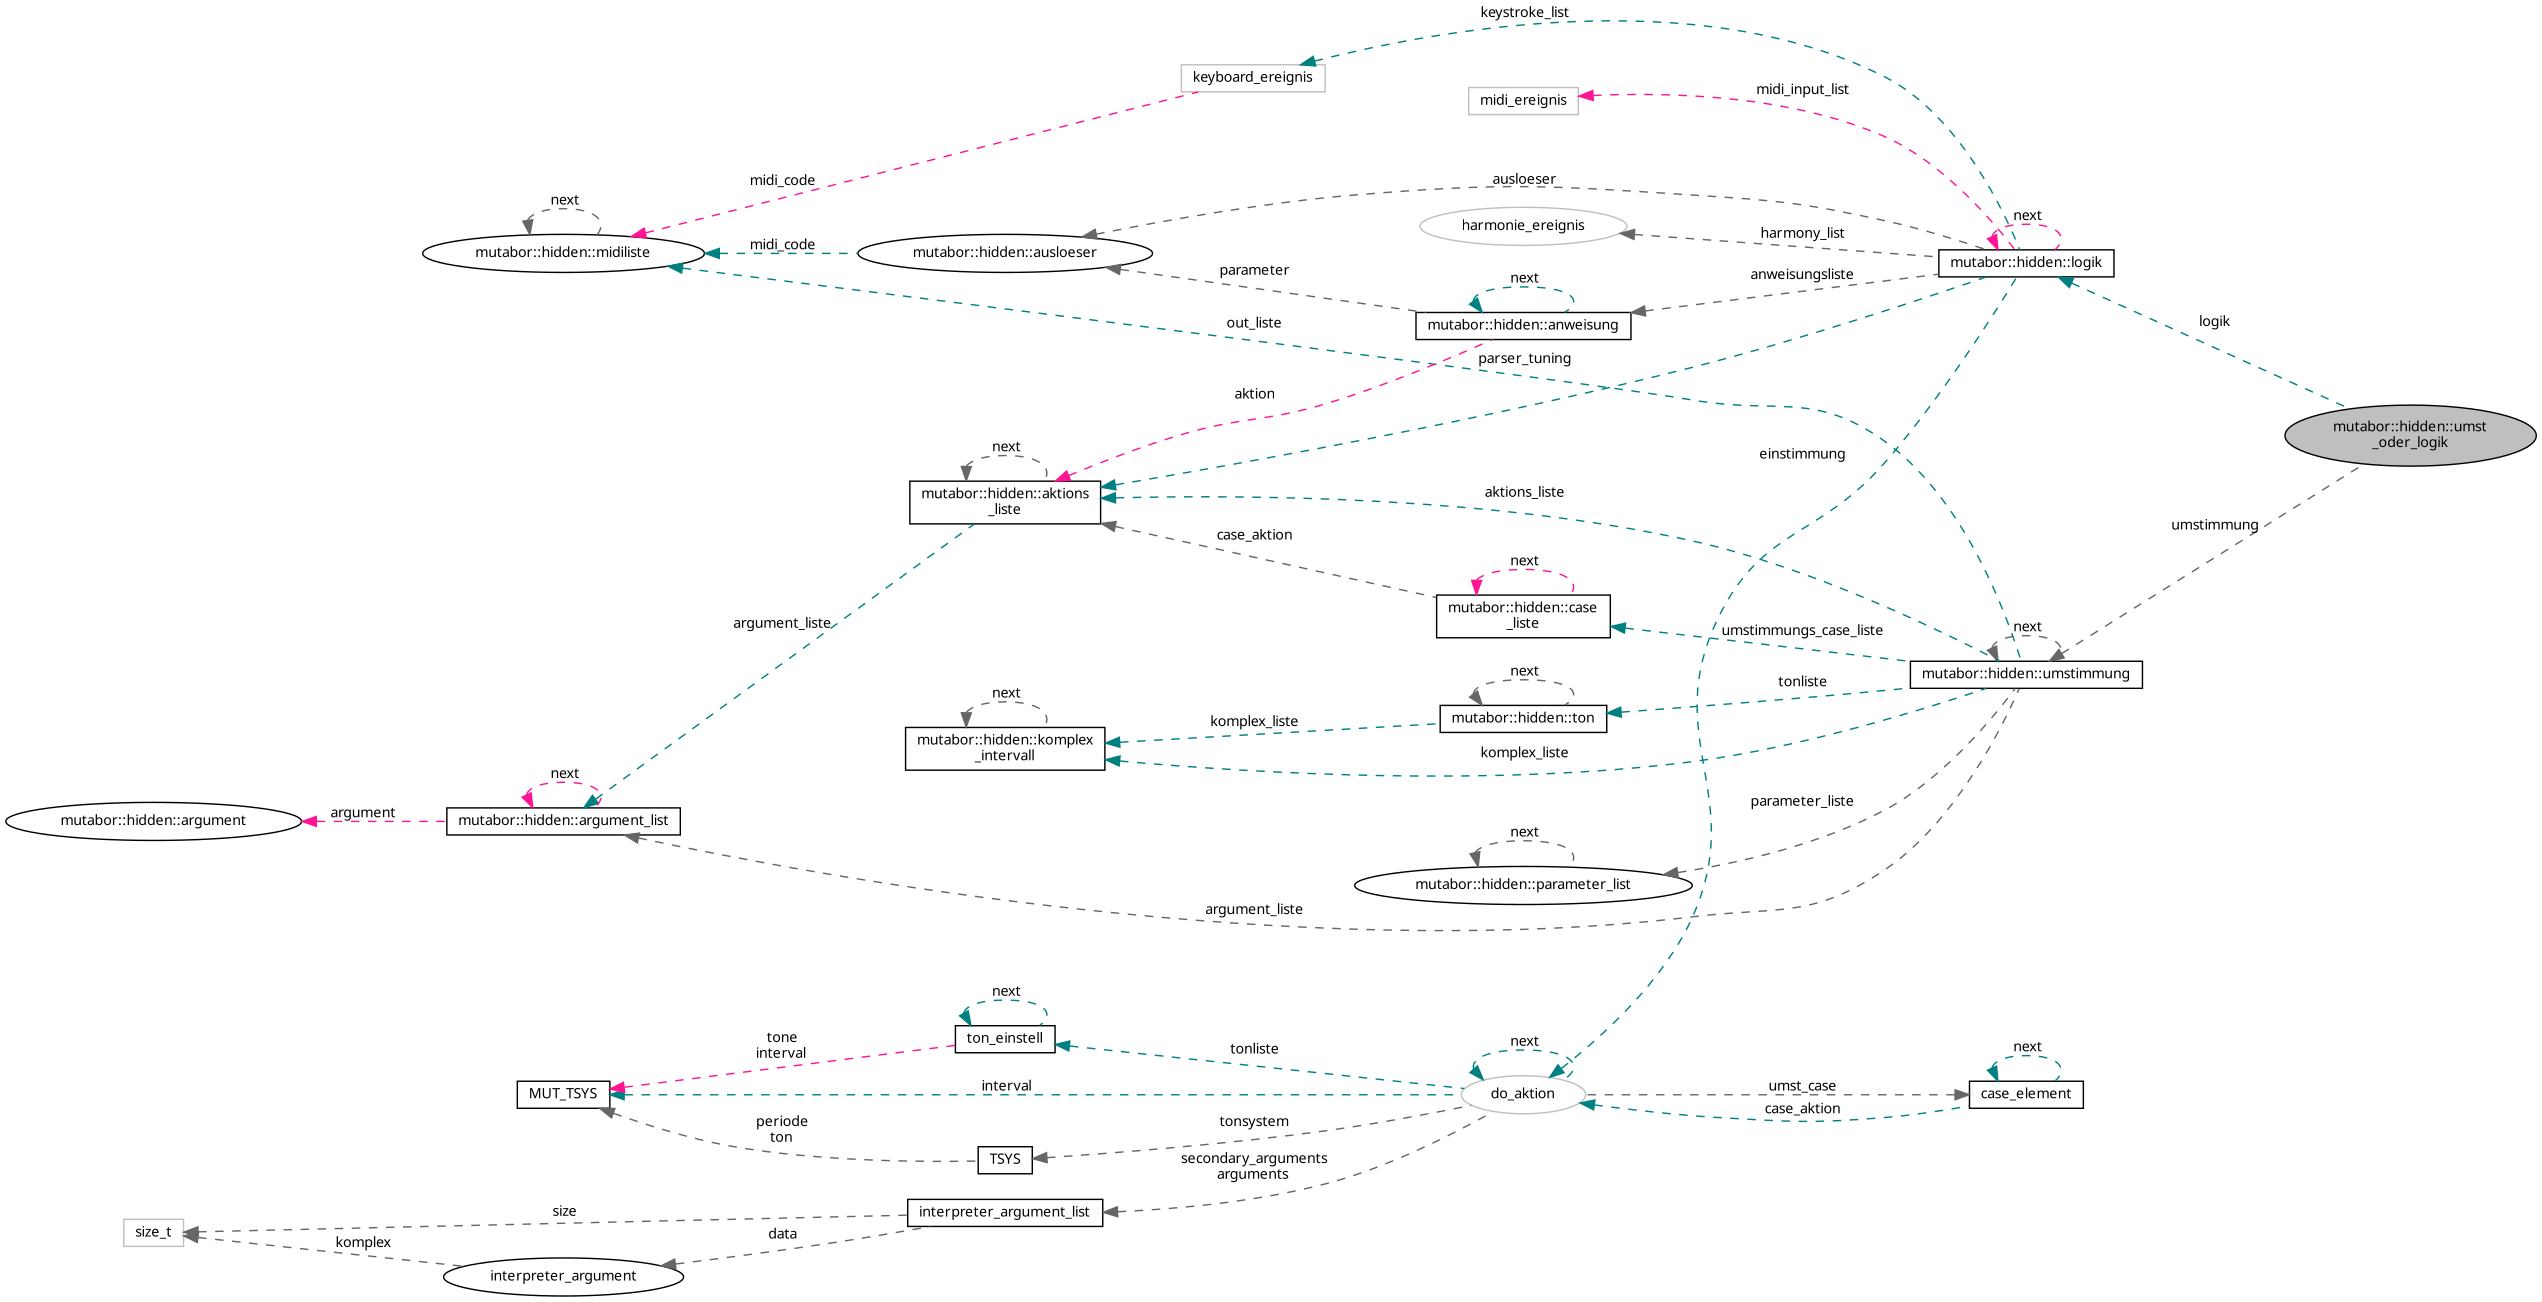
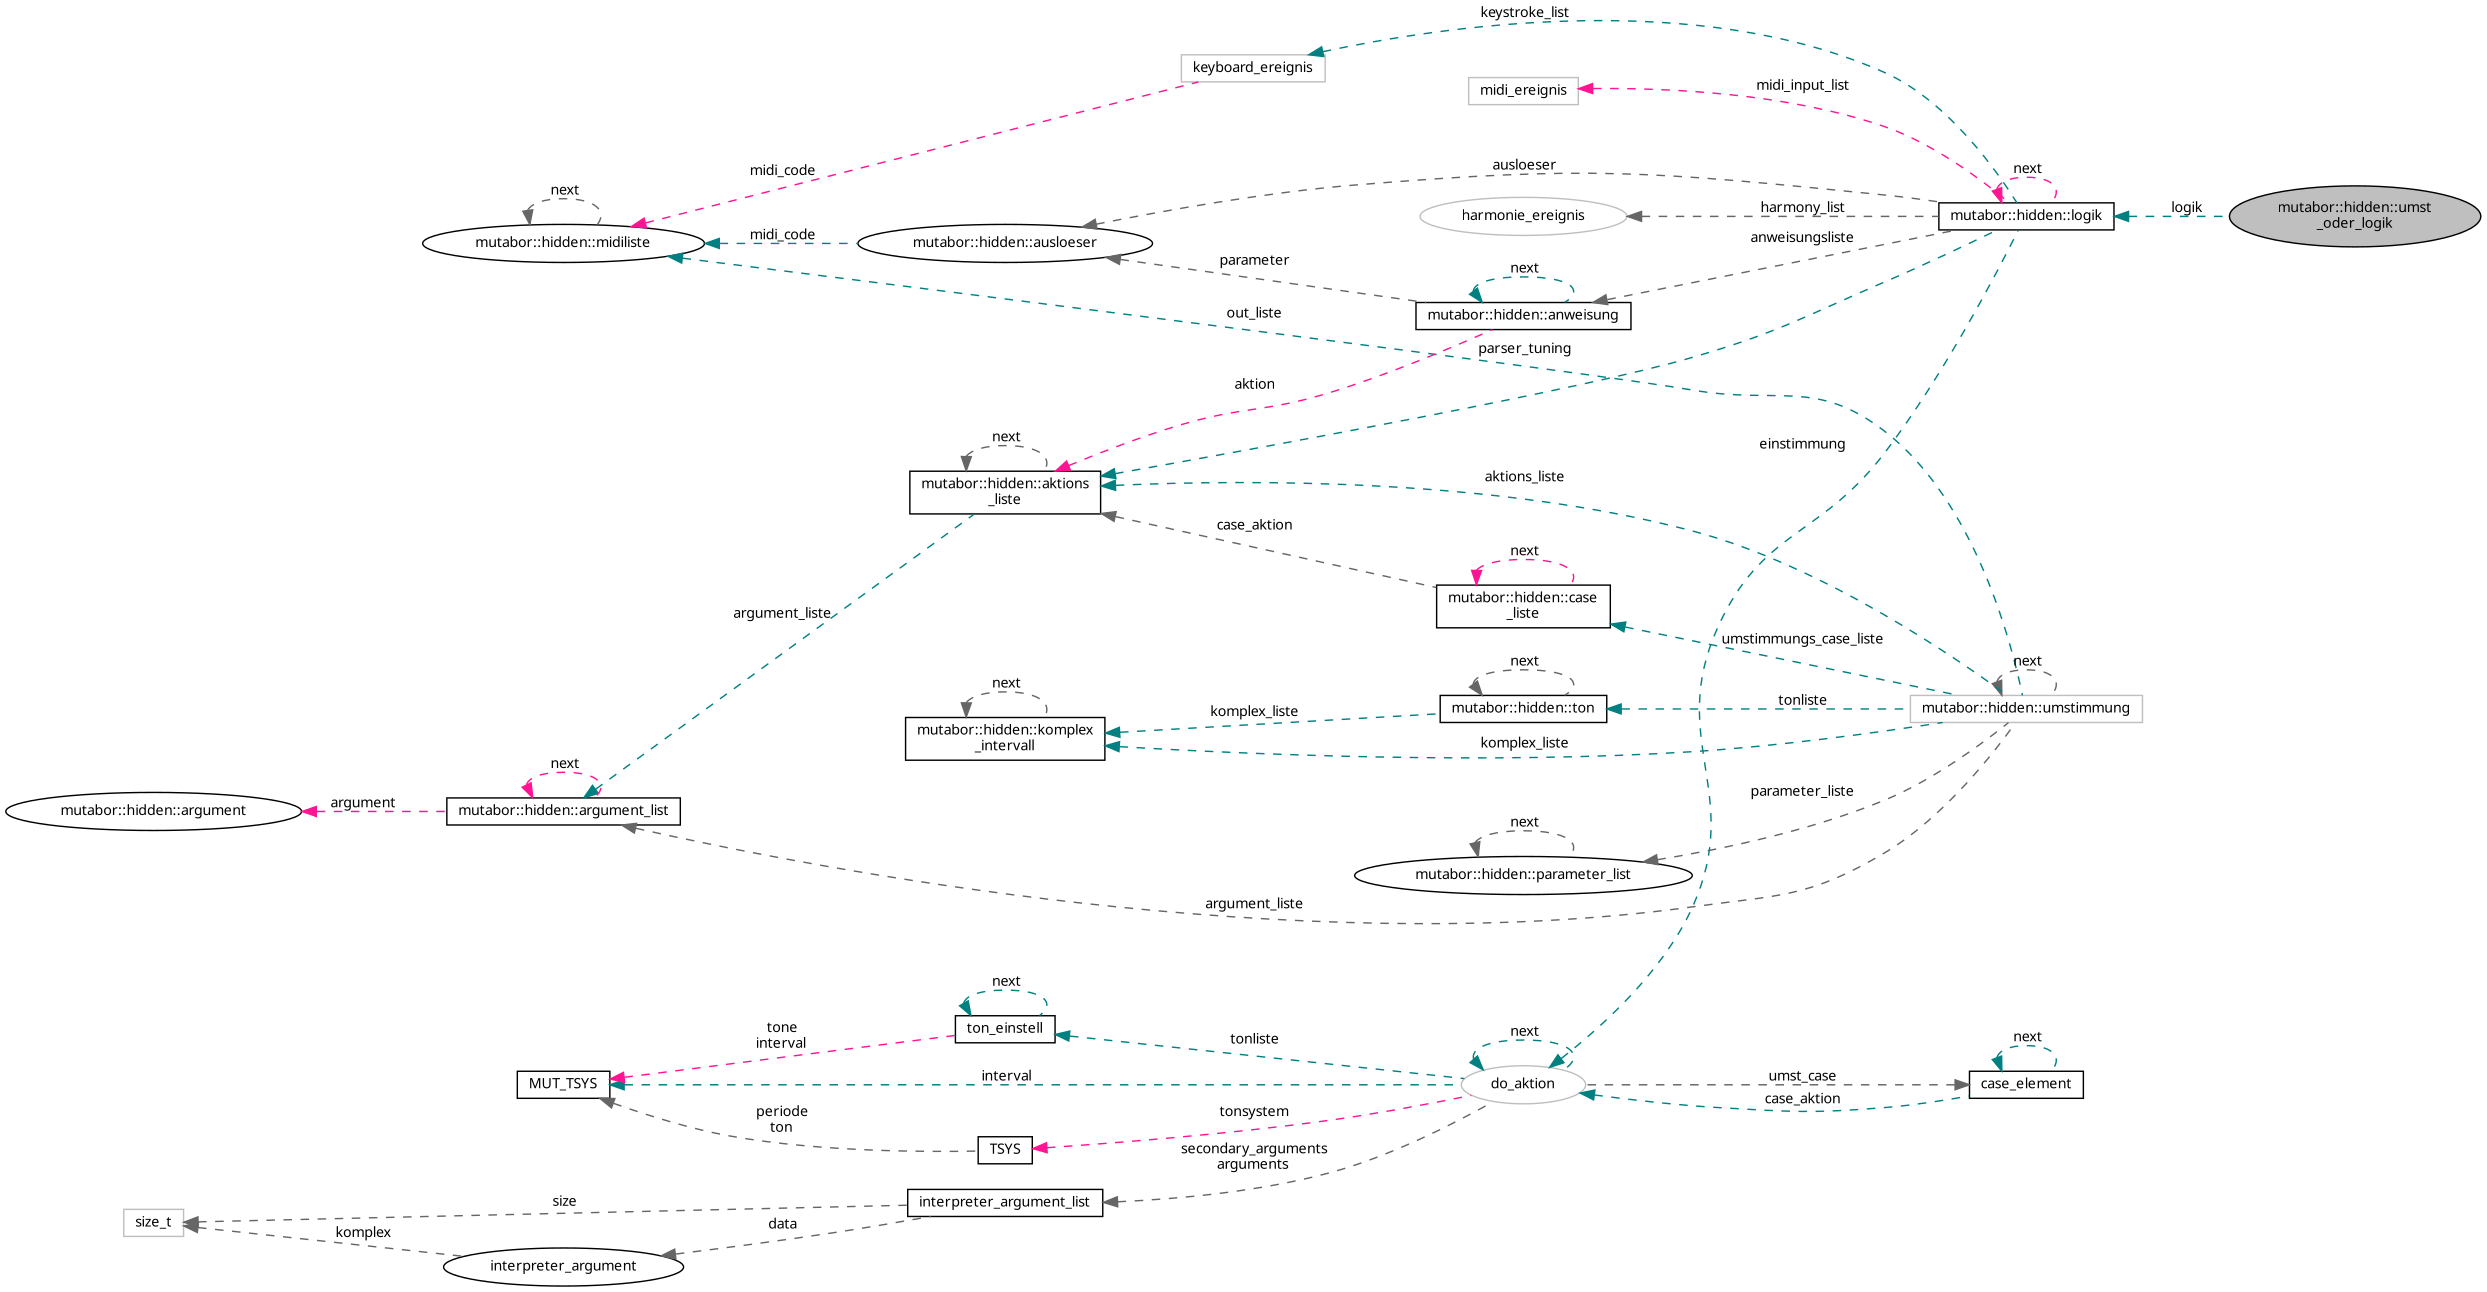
(2213, 559) -> none
(2026, 675) -> (2026, 709)
(1260, 1139) -> (1260, 1129)
